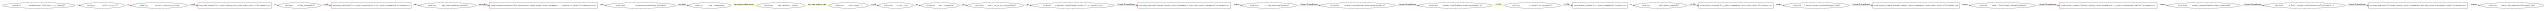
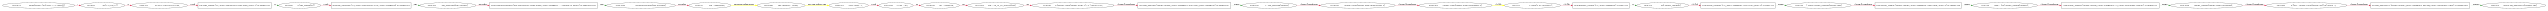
(1600, 5) -> (1601, 5)
